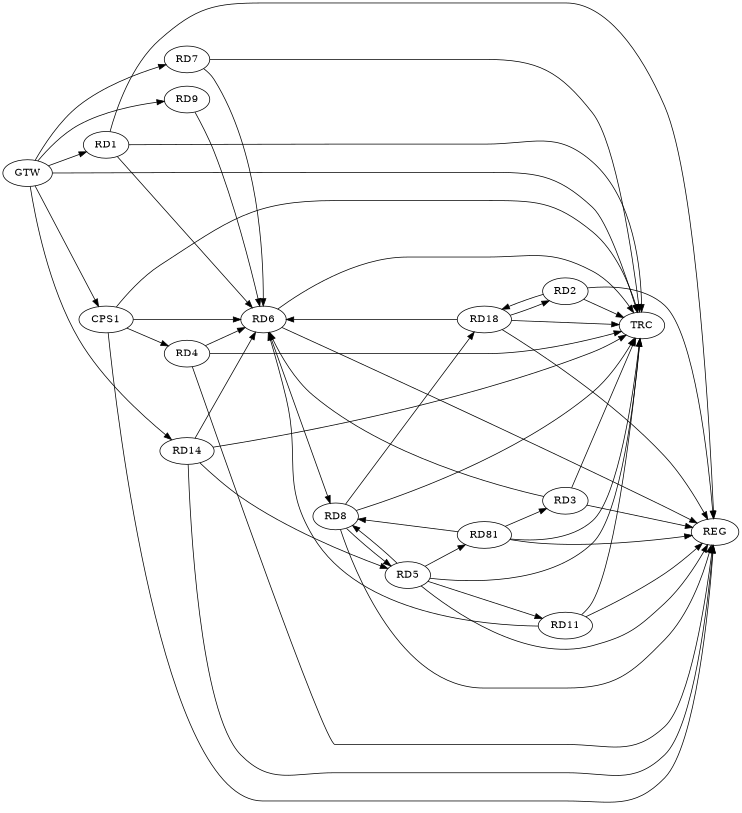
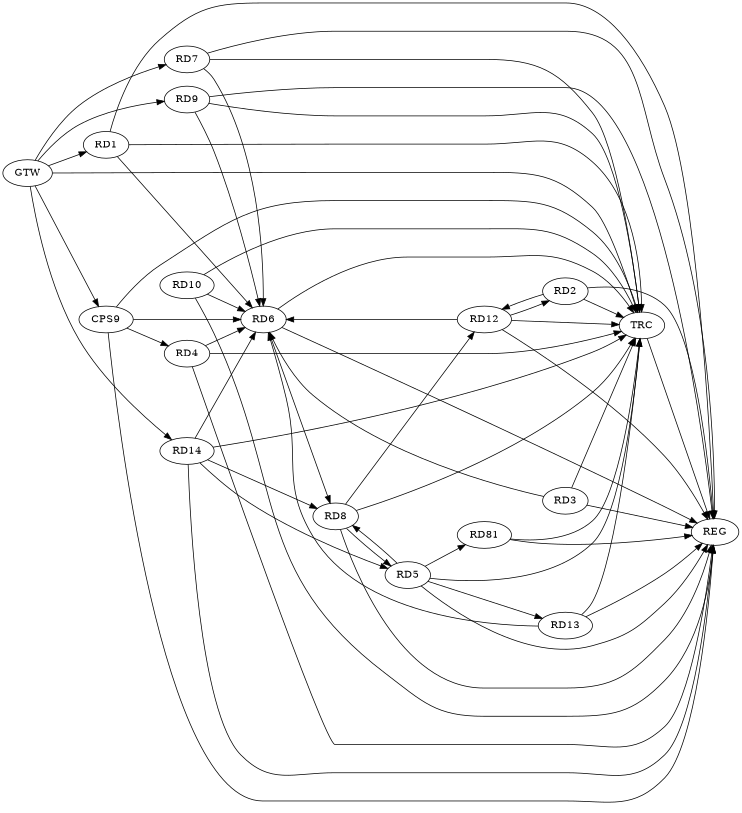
none -> (633, 75)
none -> (493, 116)
none -> (609, 117)
none -> (187, 285)
(106, 319) -> (106, 319)
(484, 319) -> (484, 319)
none -> (677, 425)
(522, 519) -> none
(412, 526) -> (259, 483)
(565, 626) -> (565, 626)
